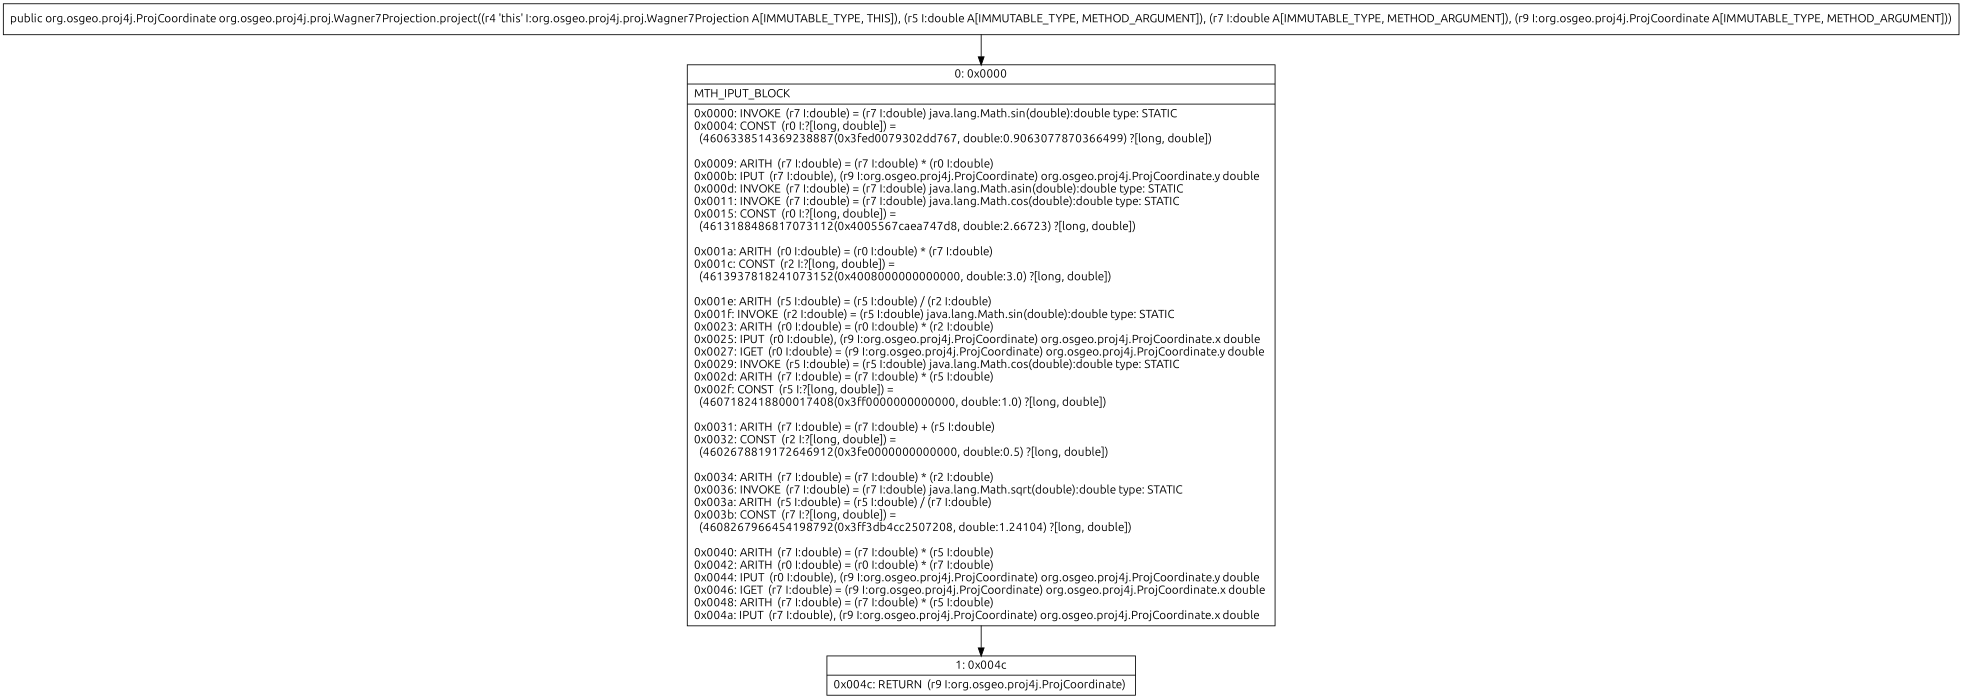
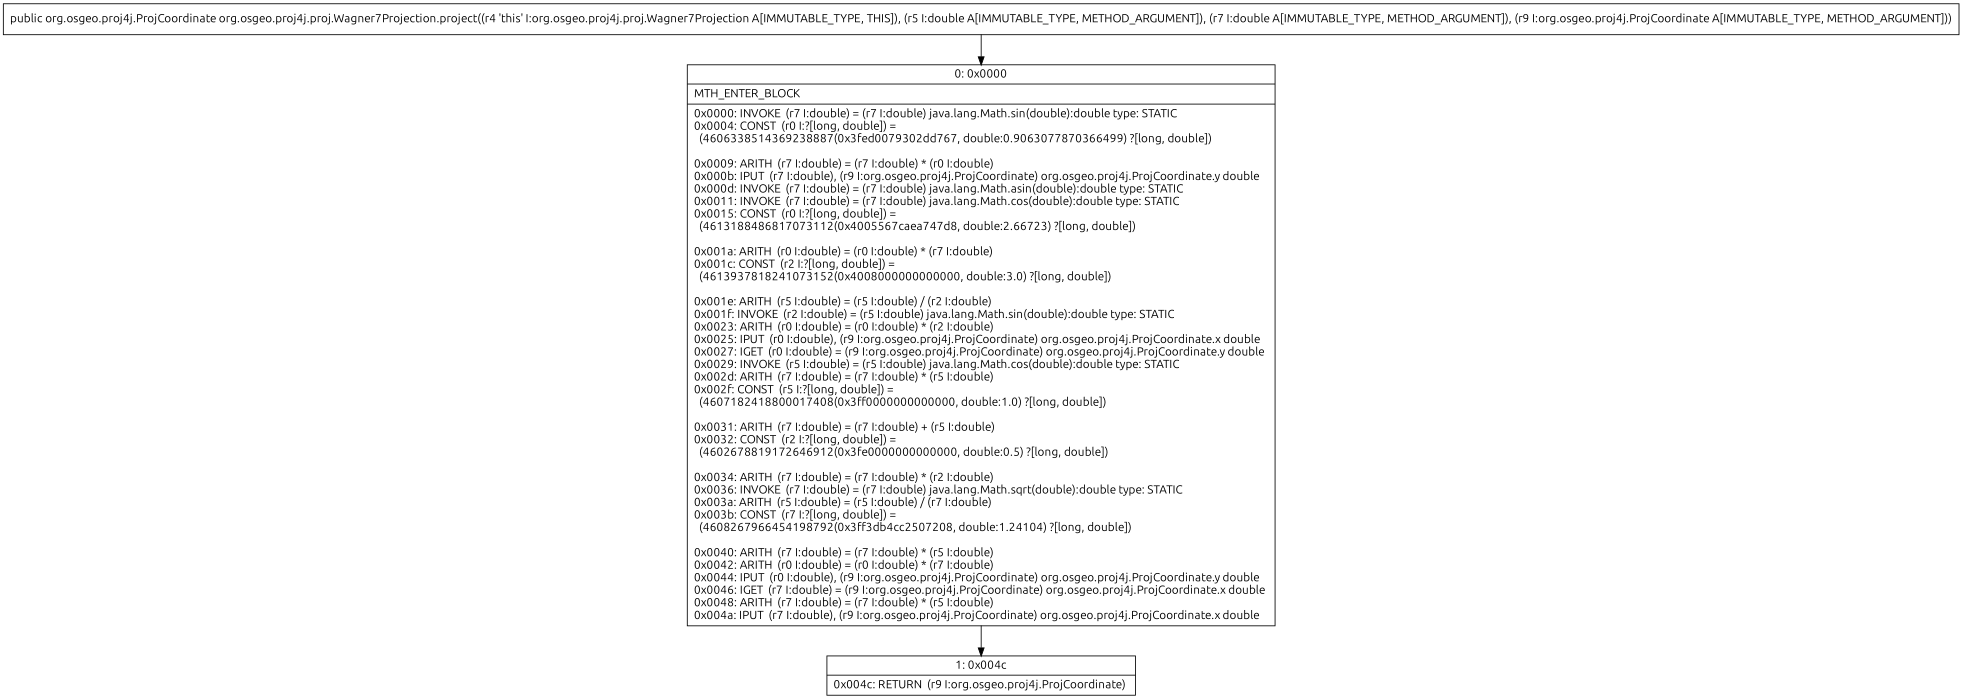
(742, 94) -> (747, 94)
